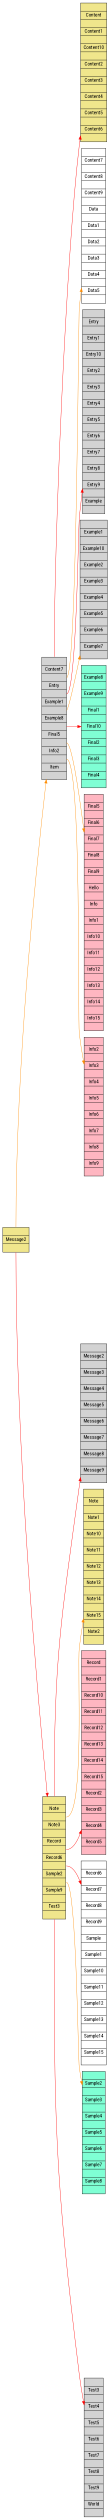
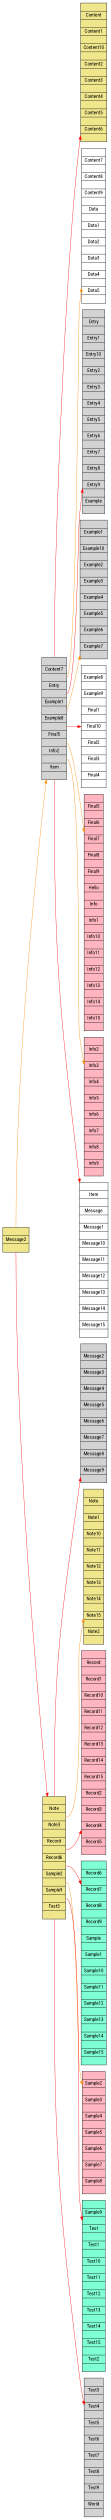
(94, 727) -> (94, 727)
none -> (94, 1260)
(94, 1963) -> (94, 1963)
(94, 2133) -> (94, 2133)
none -> (94, 2286)
